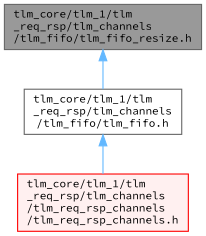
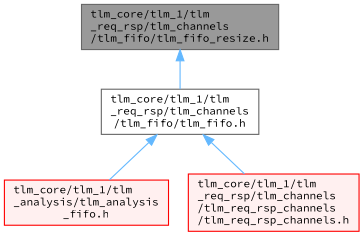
none -> (86, 203)
